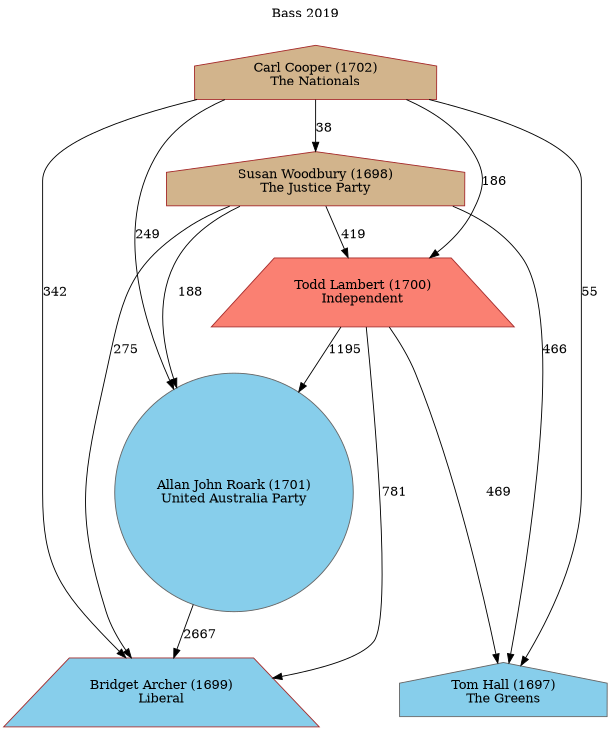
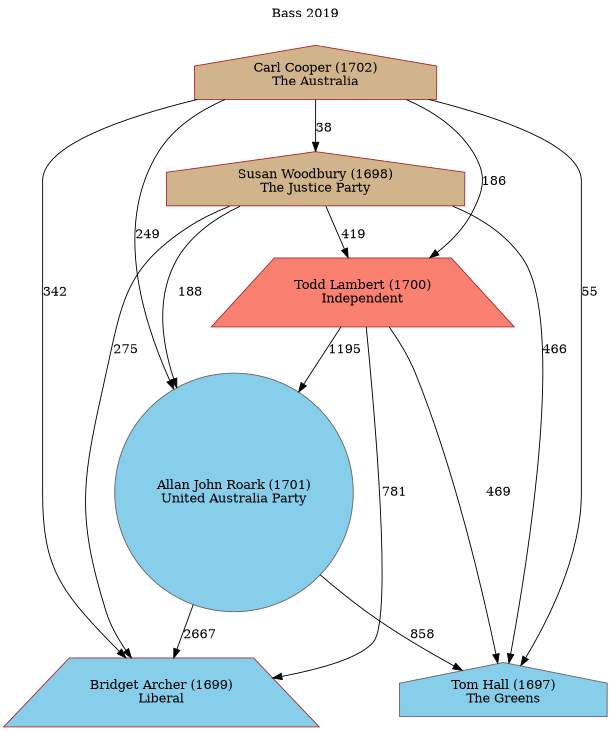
(316, 75) -> (316, 75)
none -> (388, 627)
